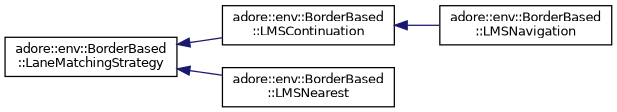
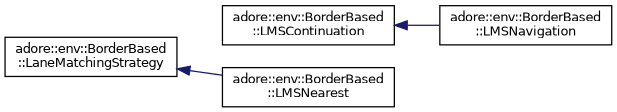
(206, 40) -> none
